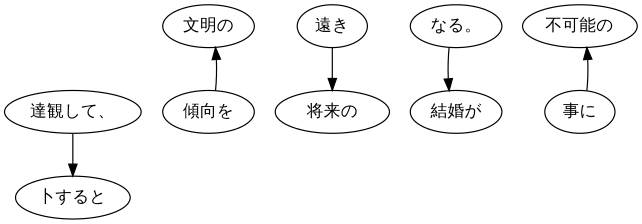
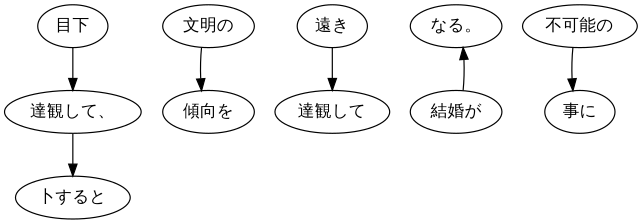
none -> (73, 26)
(448, 63) -> (464, 75)
(216, 75) -> (201, 63)
(588, 75) -> (572, 63)
(332, 112) -> (332, 112)
